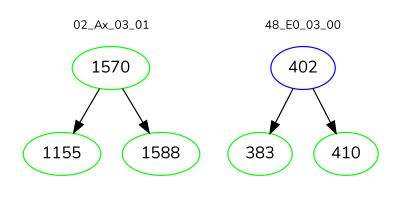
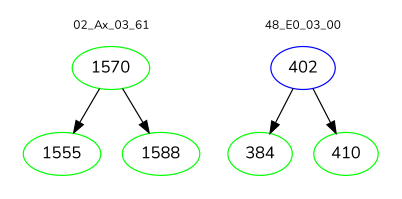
(112, 26) -> (112, 26)
(62, 154) -> (62, 154)
(260, 154) -> (260, 154)
